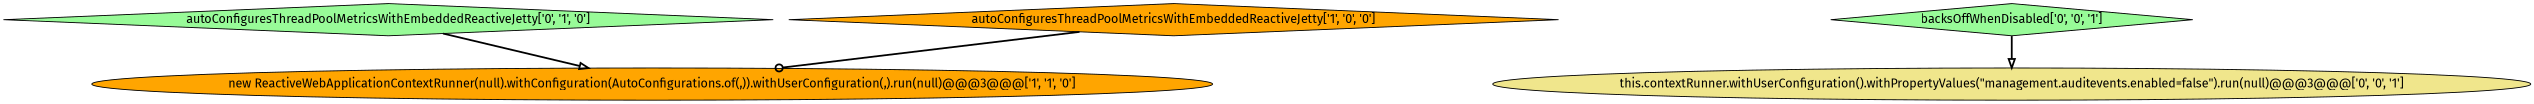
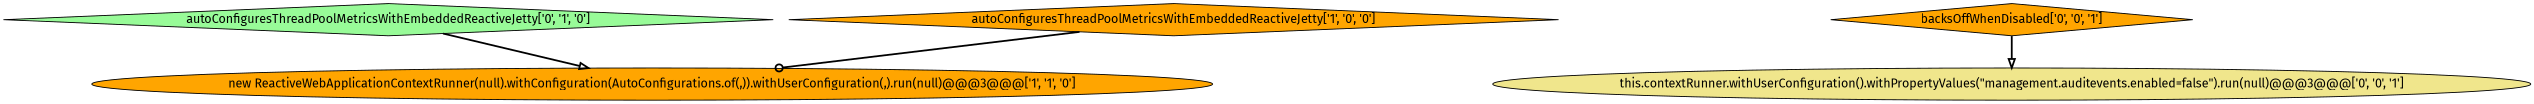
(2012, 20) -> (2012, 20)
